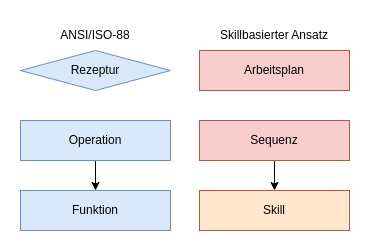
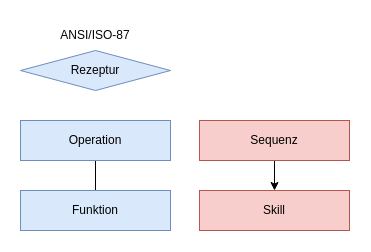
(96, 36) -> (96, 36)
(275, 36) -> none
(275, 71) -> none
(96, 182) -> (96, 184)
(275, 211) -> (275, 211)
